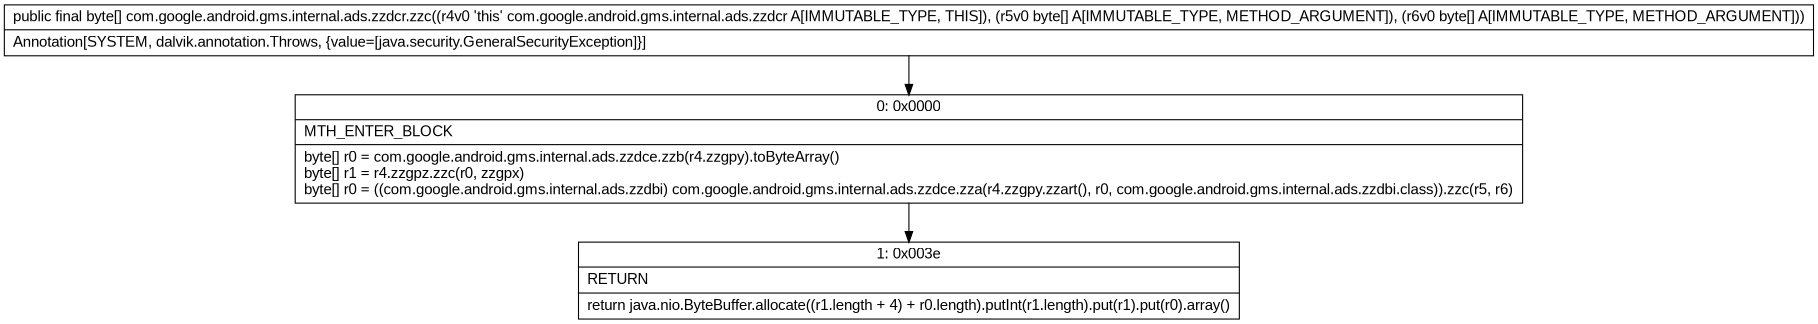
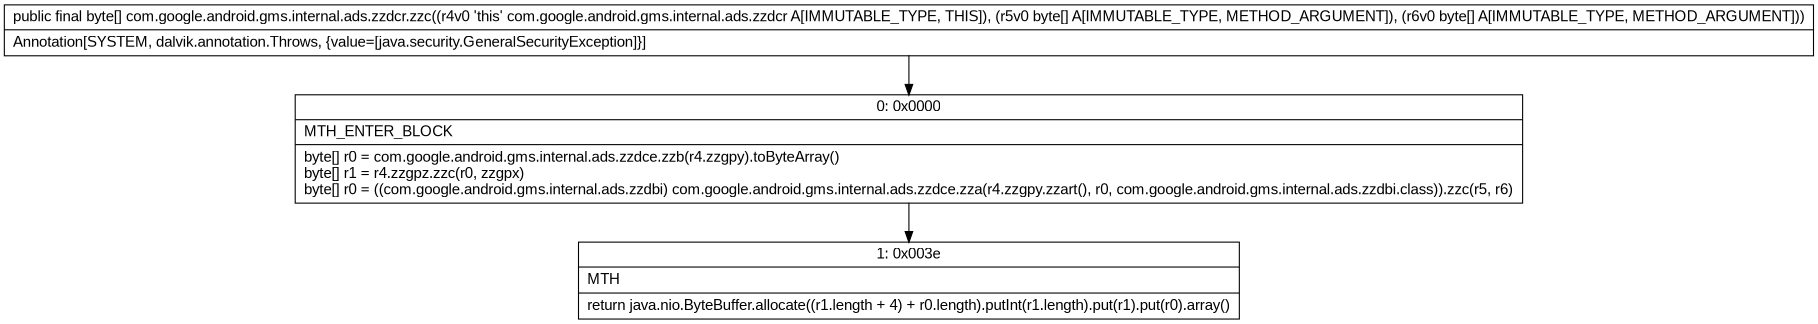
(618, 280) -> (604, 280)
